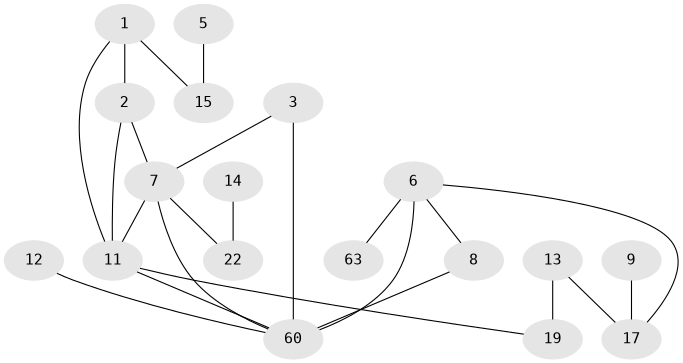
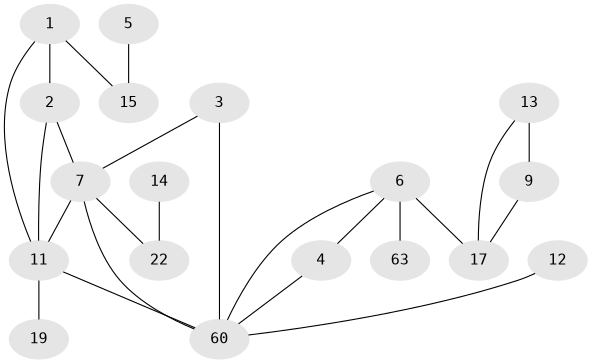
(474, 260) -> (321, 260)
(553, 300) -> (529, 142)
